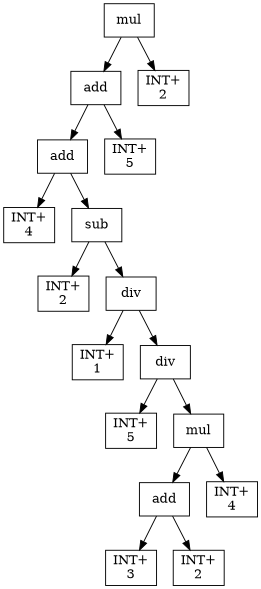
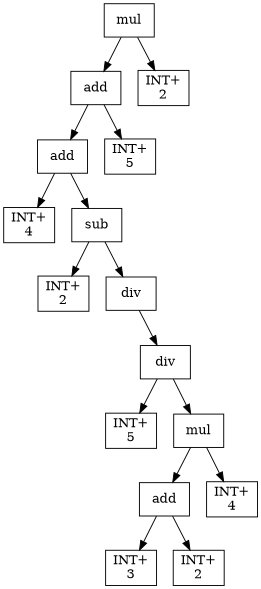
(98, 362) -> none
